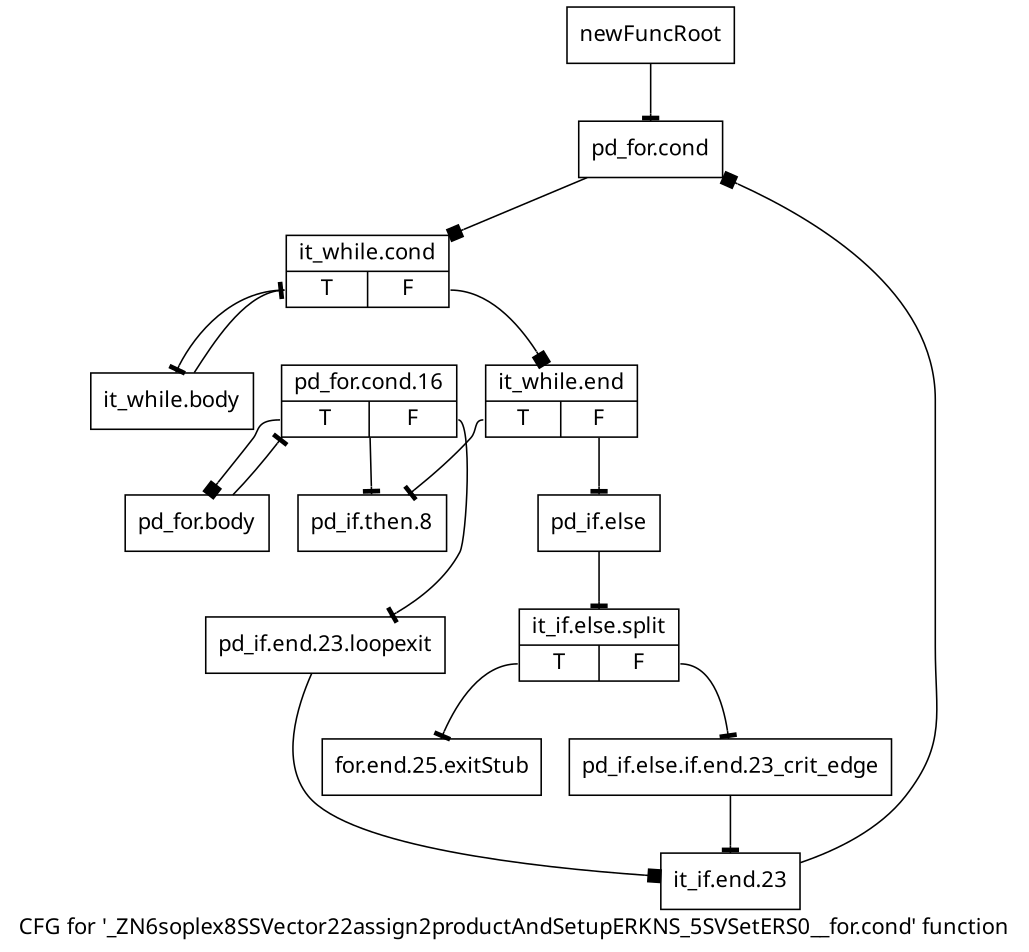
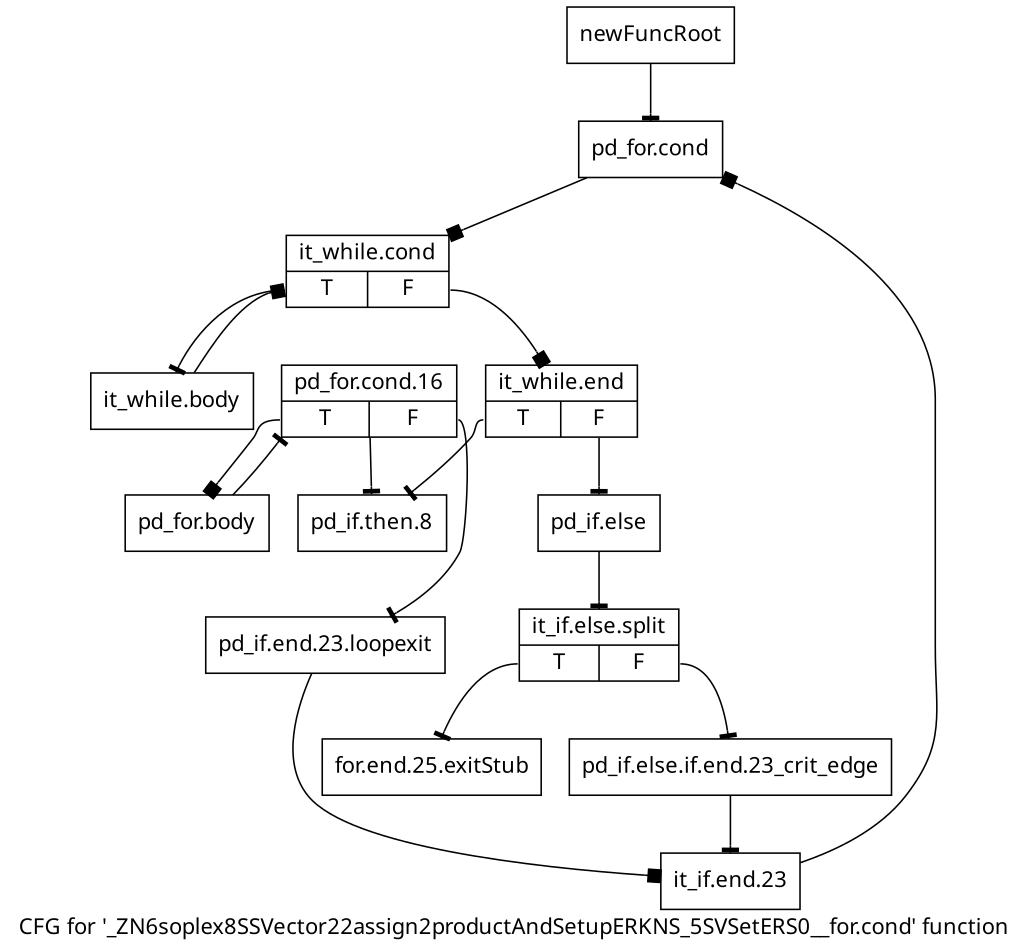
(229, 324) -> (226, 327)
